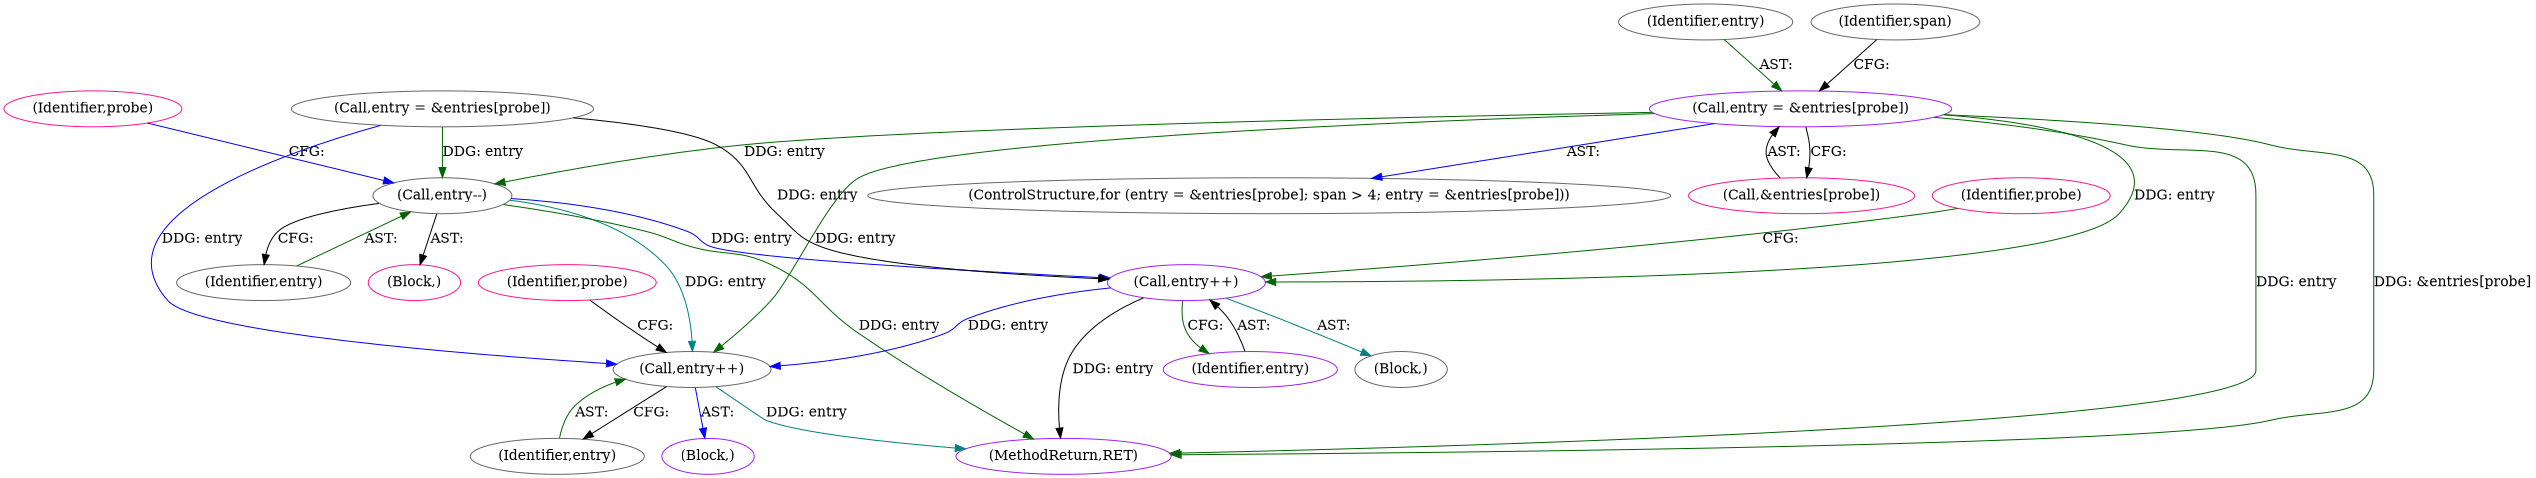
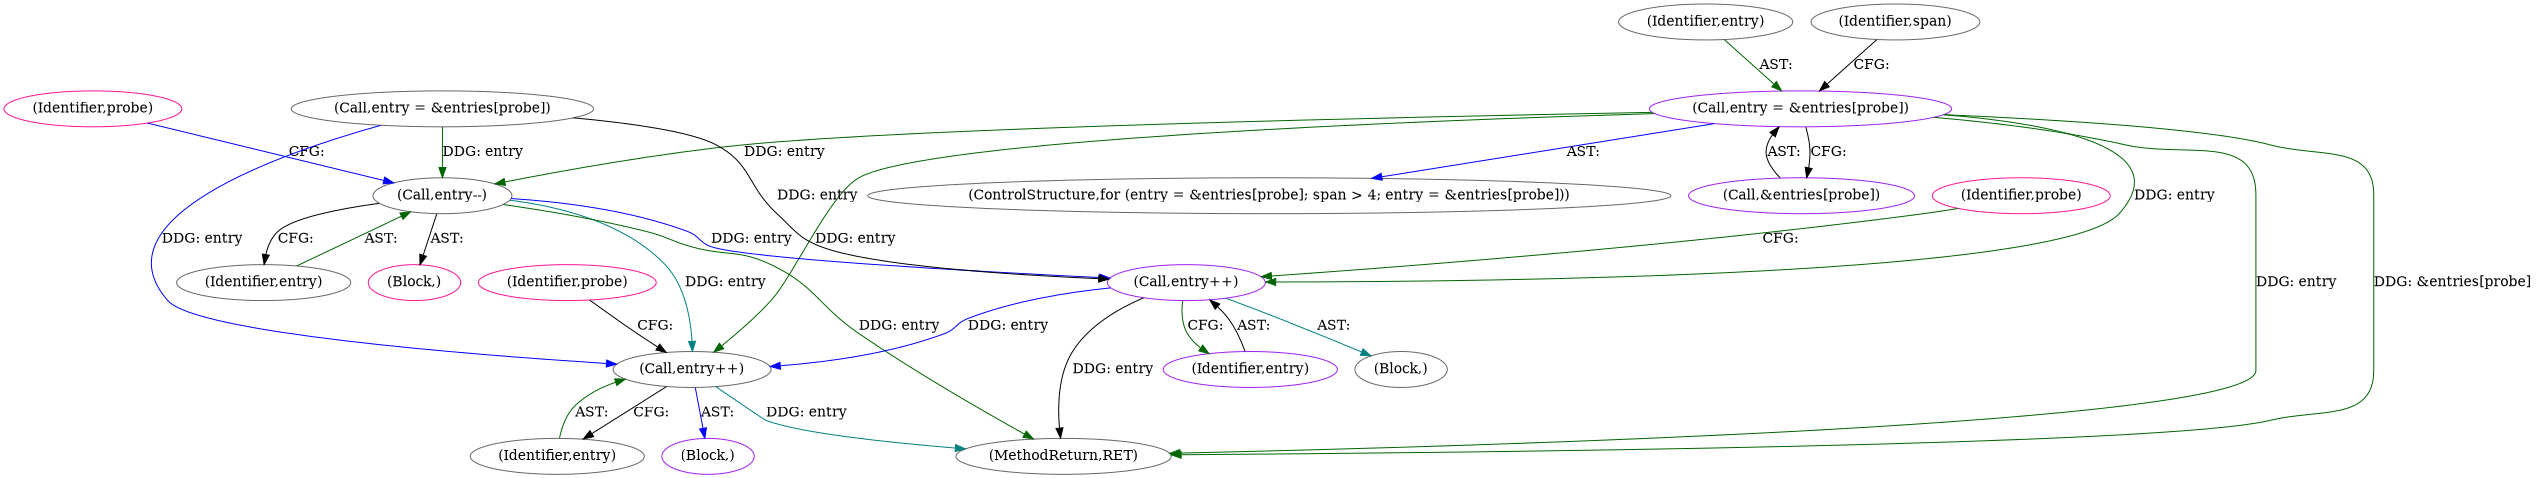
(1801, 196) -> (1801, 196)
(1064, 456) -> (1064, 456)
